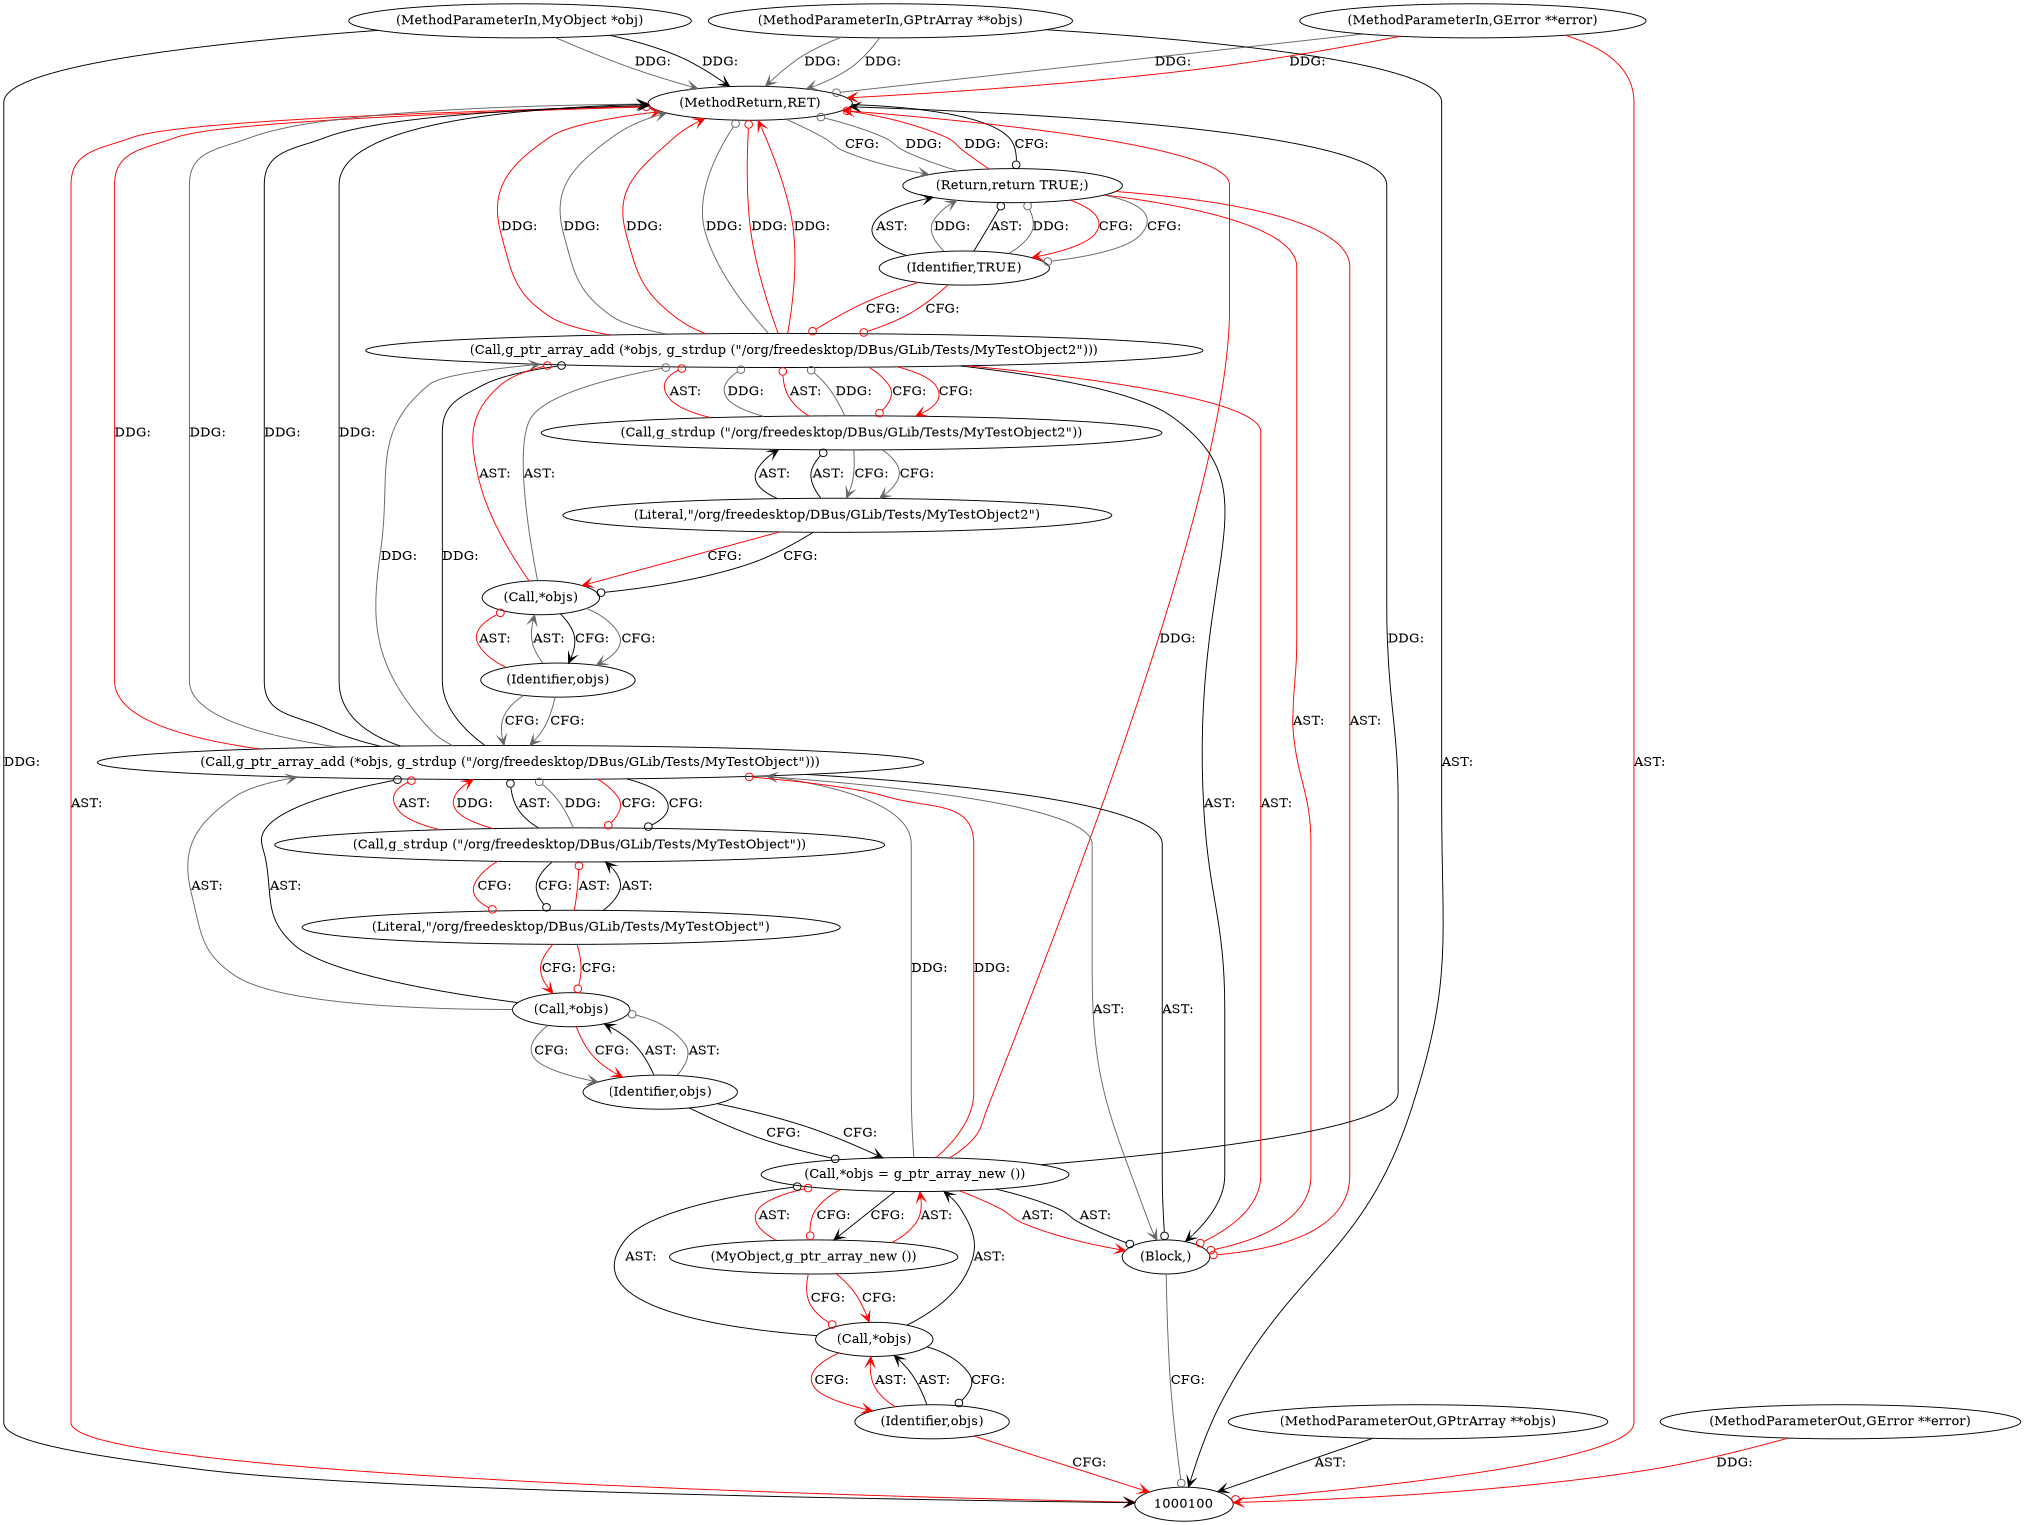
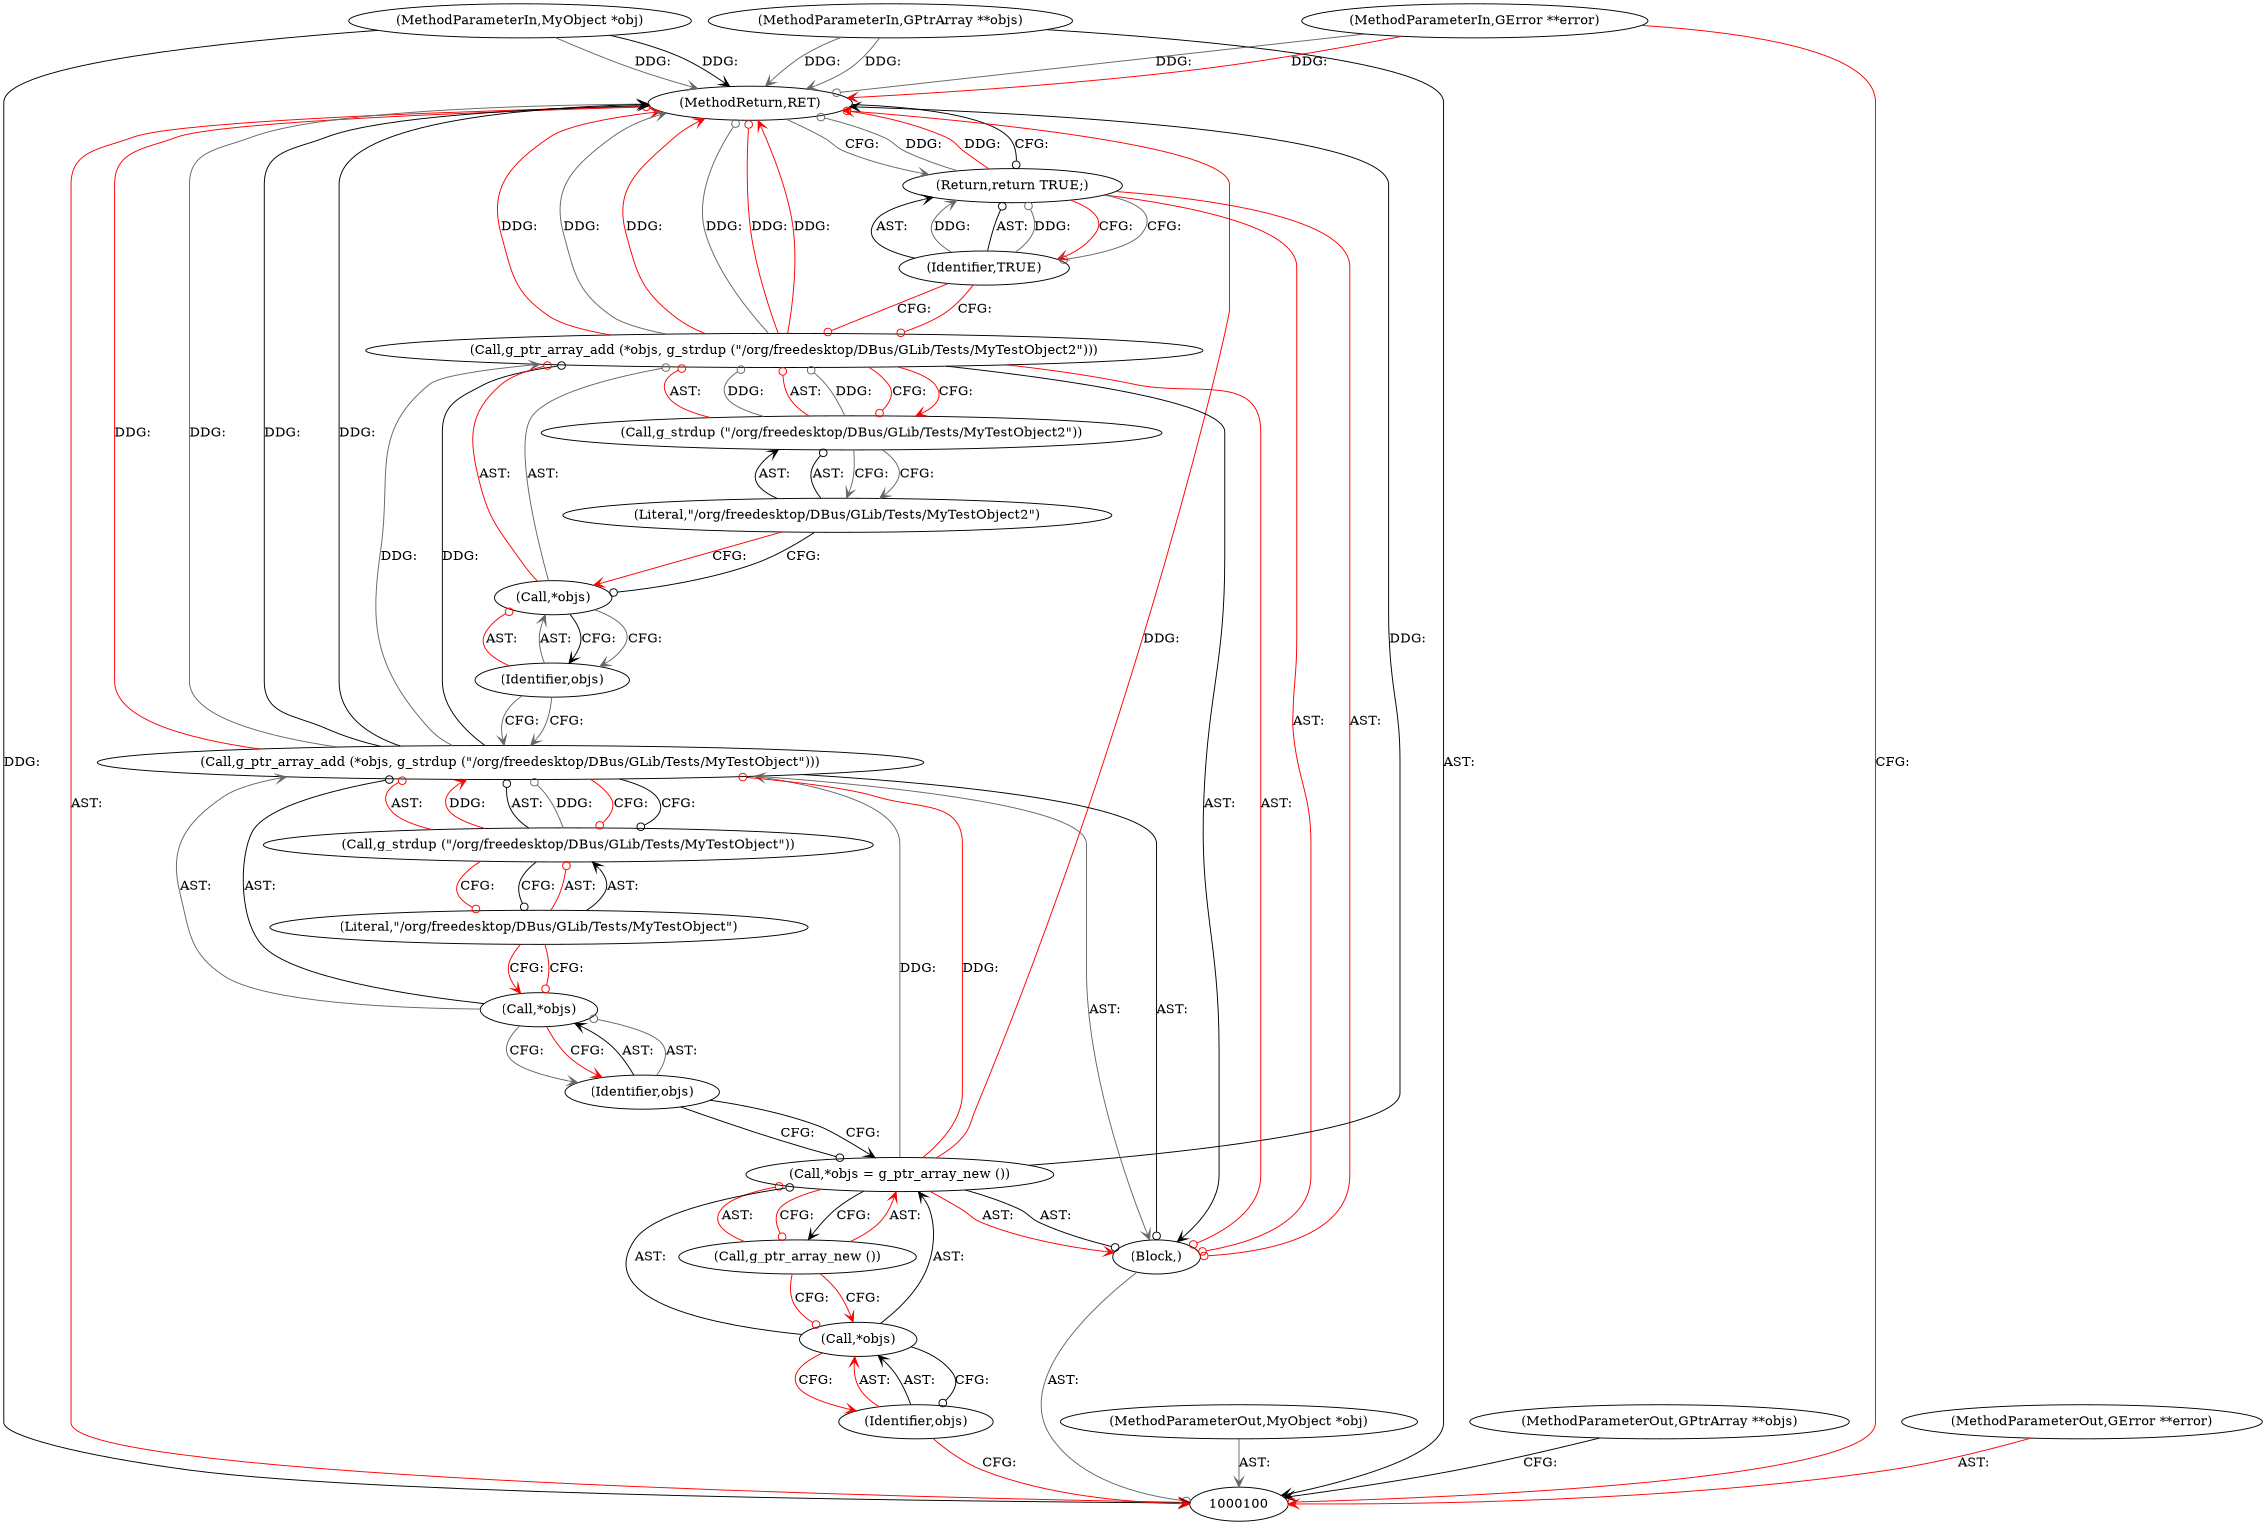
(1652, 763) -> (1895, 763)
(814, 1257) -> (798, 1257)
(1190, 1381) -> (1066, 1381)
none -> (1239, 1422)
(1333, 1463) -> (1543, 1463)
(1737, 1463) -> (1976, 1463)
